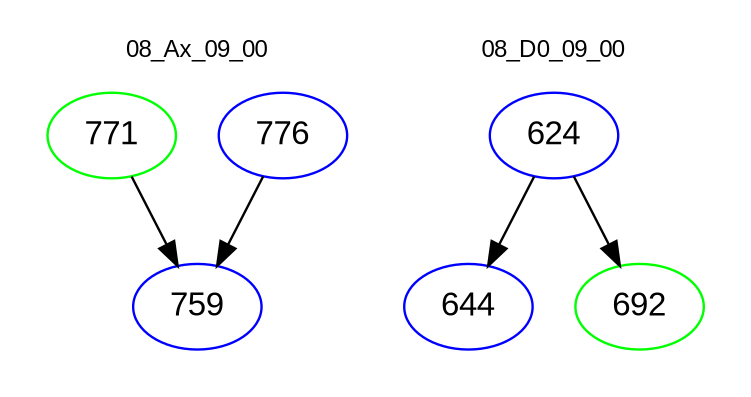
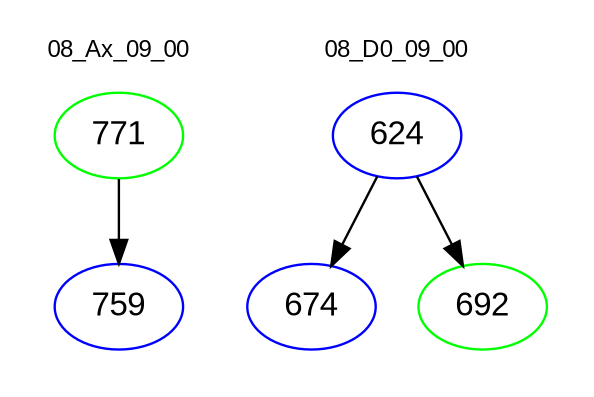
(283, 136) -> none
(468, 307) -> (311, 307)
